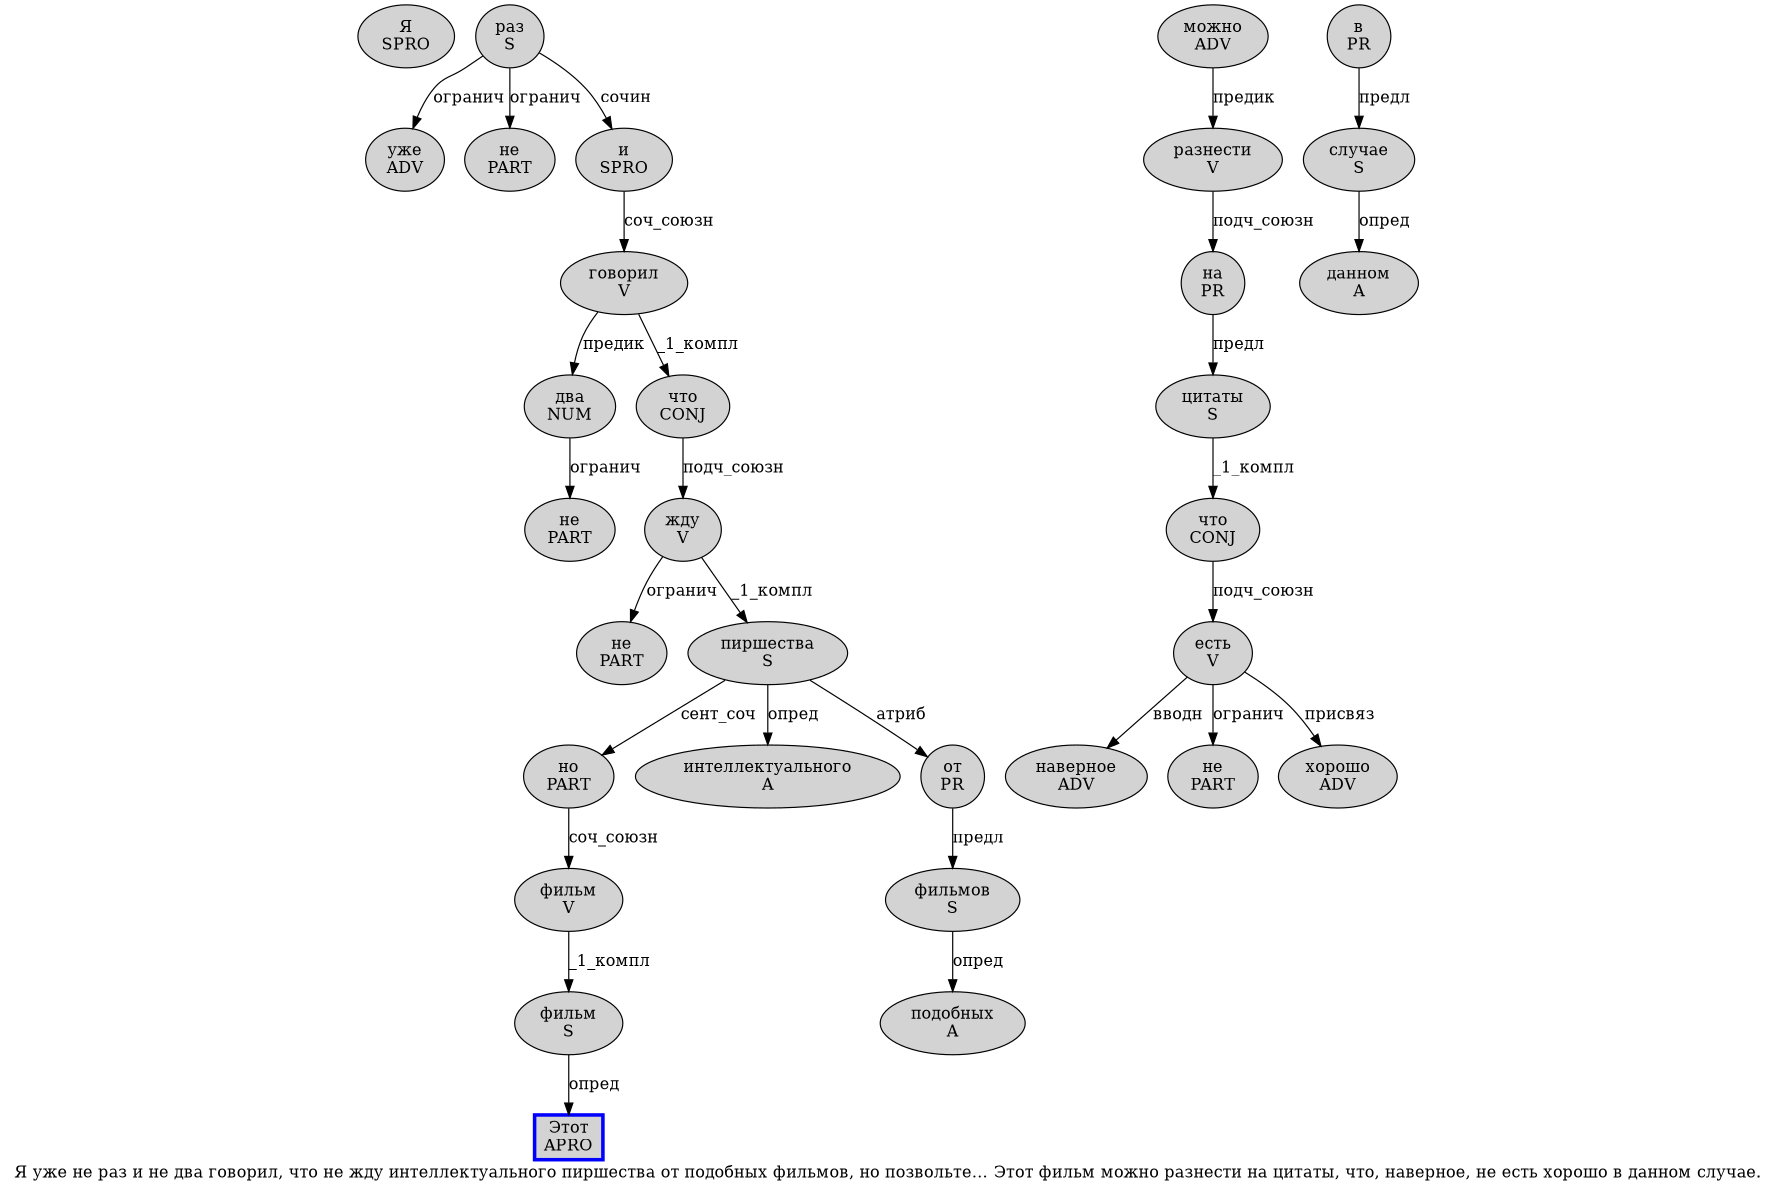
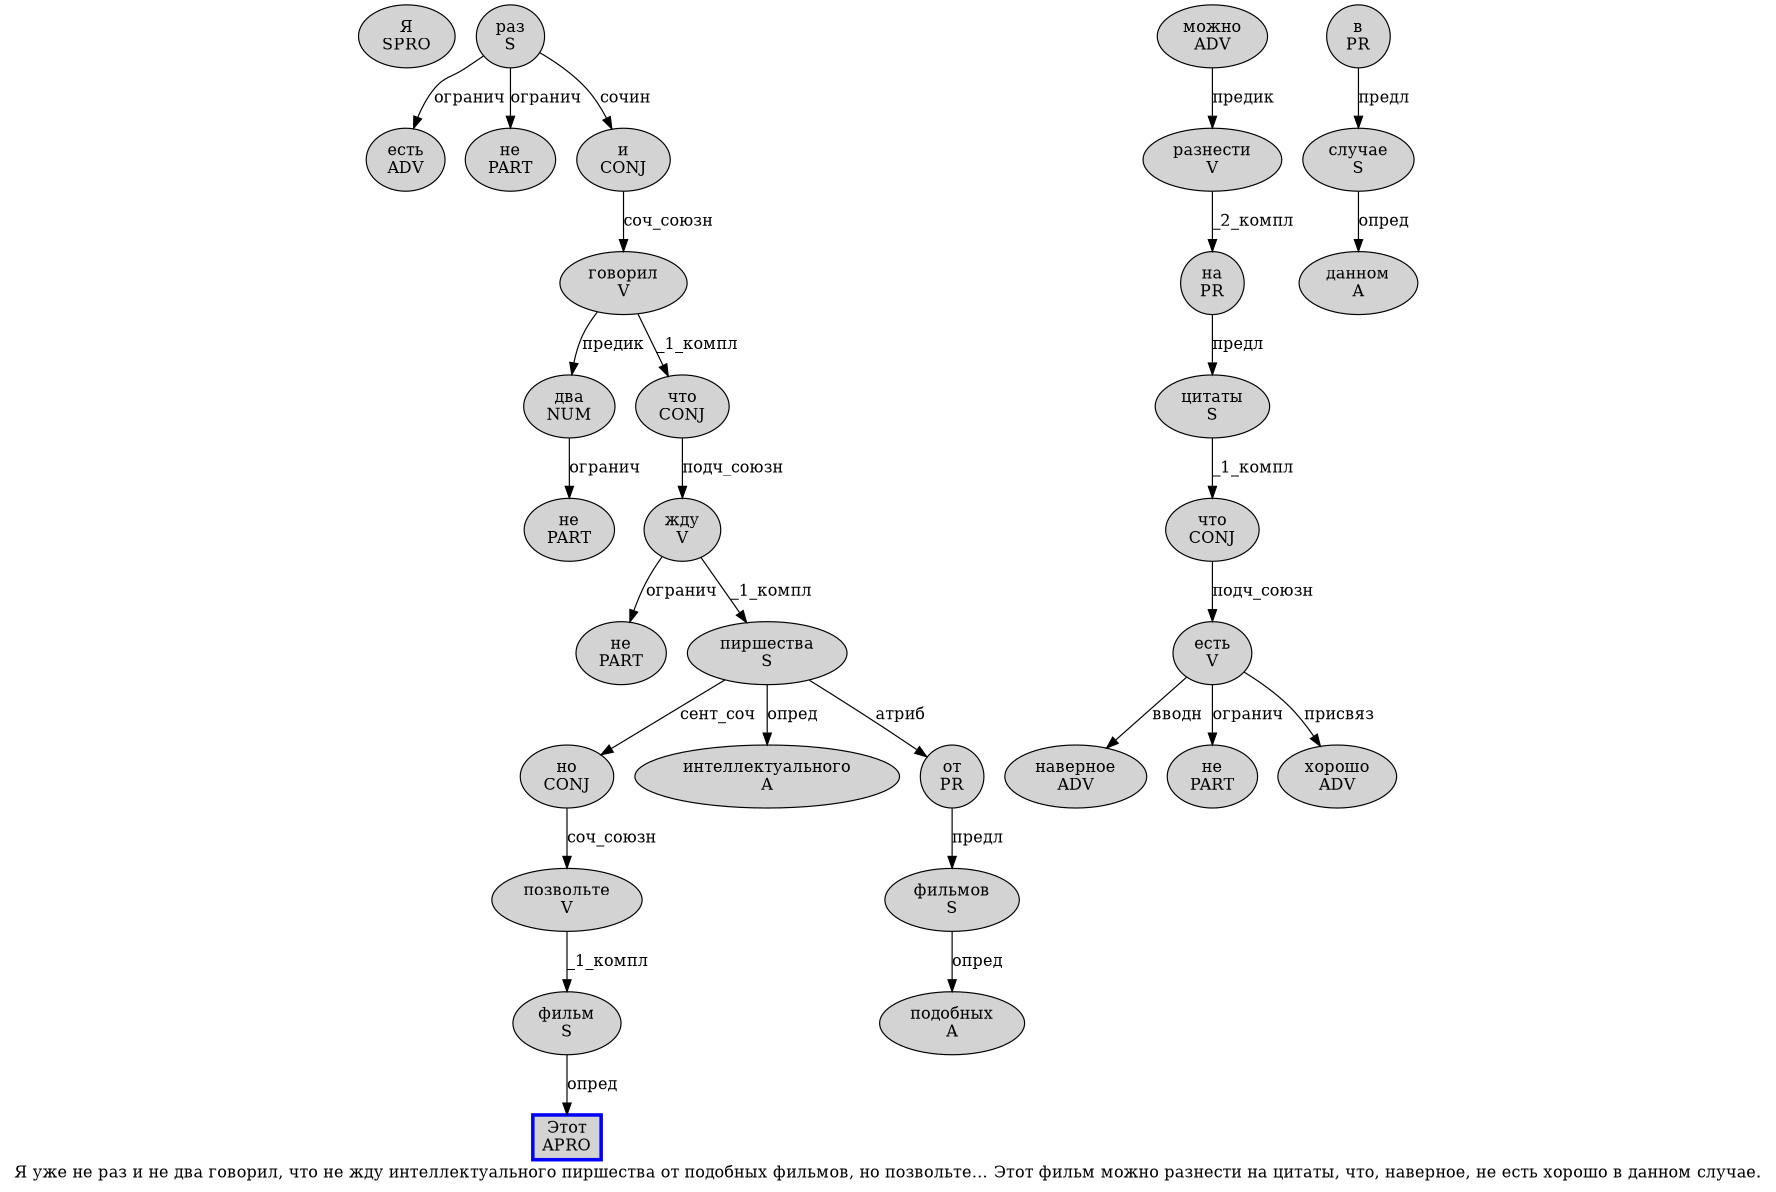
(405, 160) -> (406, 160)
(624, 160) -> (624, 160)
(1264, 221) -> (1254, 221)
(569, 777) -> (567, 777)
(569, 900) -> (567, 900)
